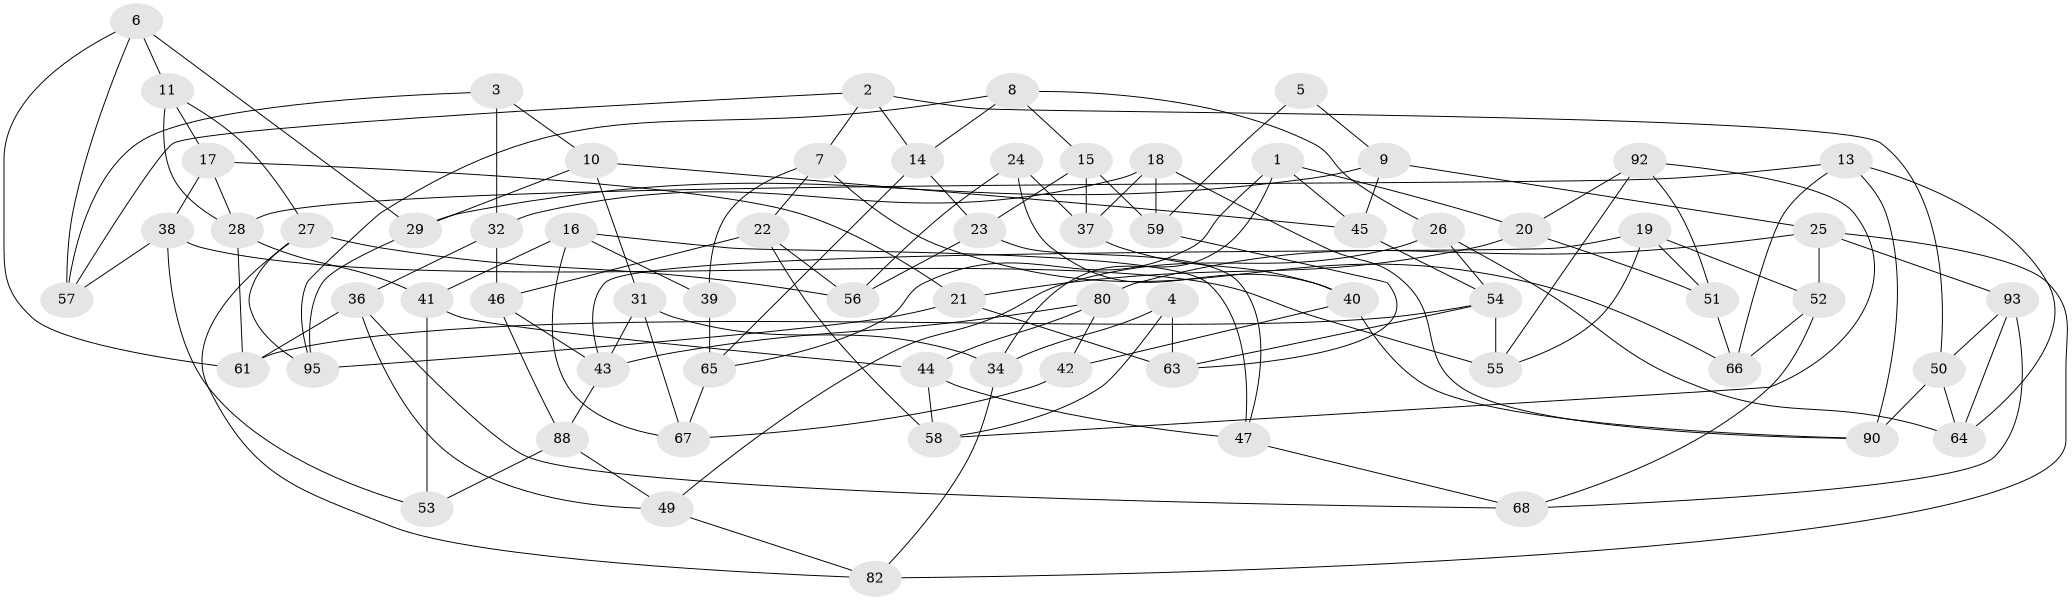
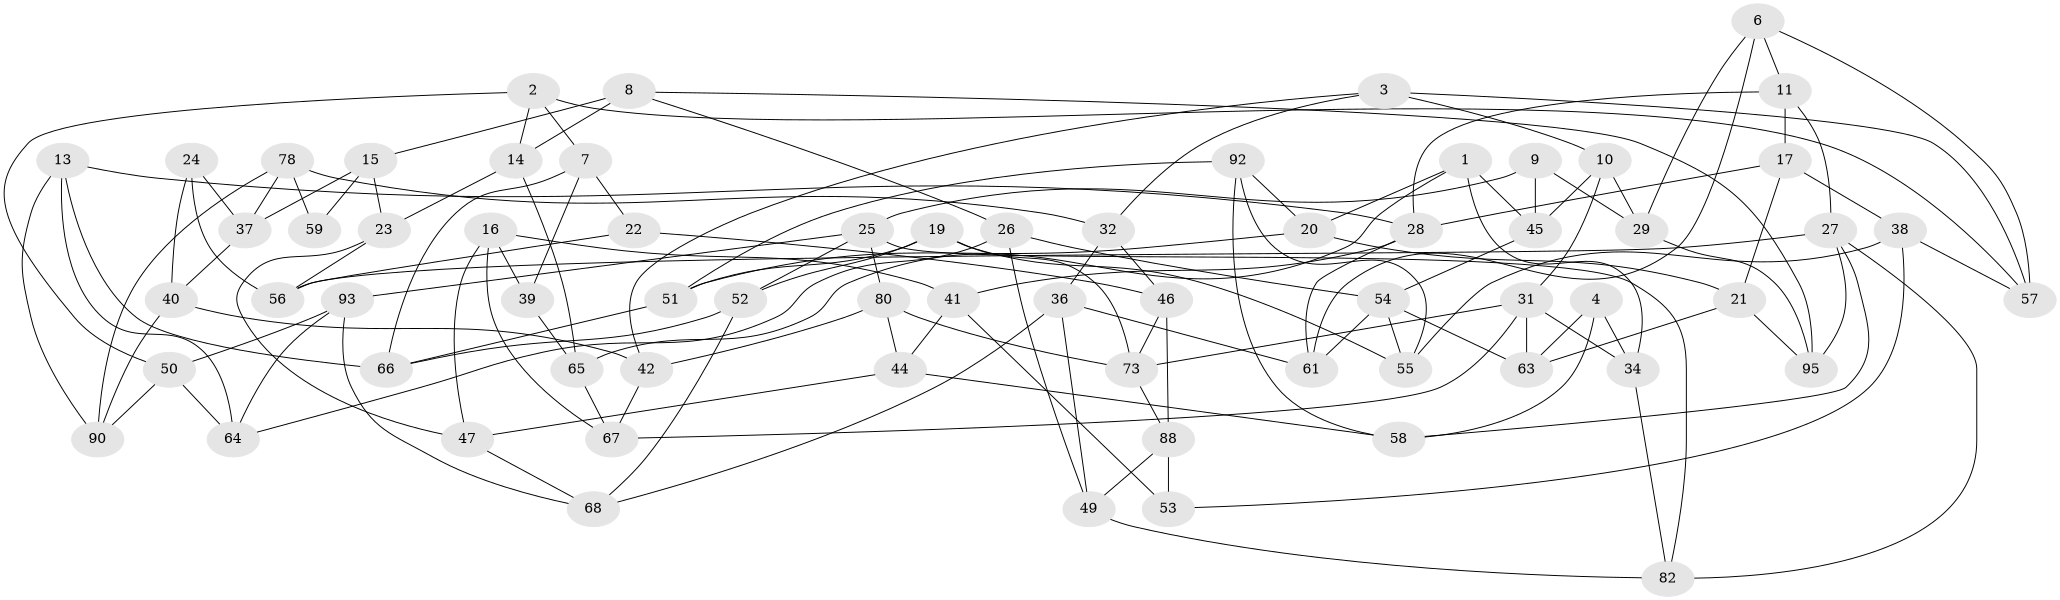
(1301, 91) -> none
none -> (949, 154)
(1156, 161) -> (288, 161)
(1393, 297) -> (1527, 335)
(842, 346) -> (1712, 409)
(603, 370) -> (1132, 370)
